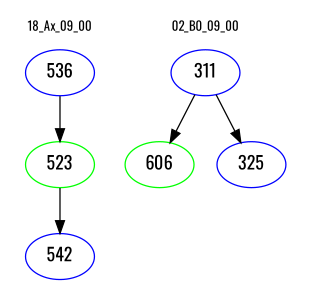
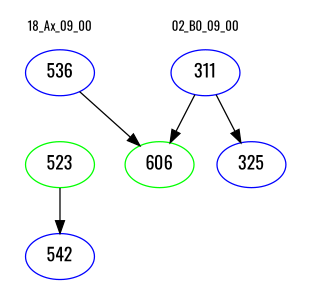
(60, 112) -> (96, 106)
